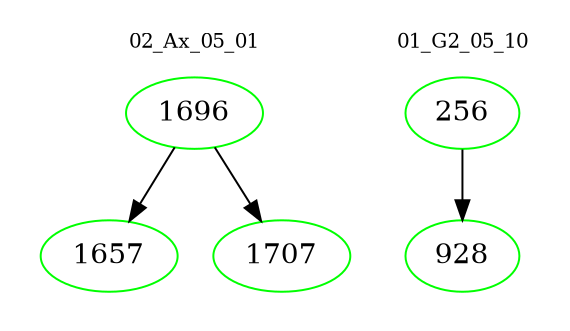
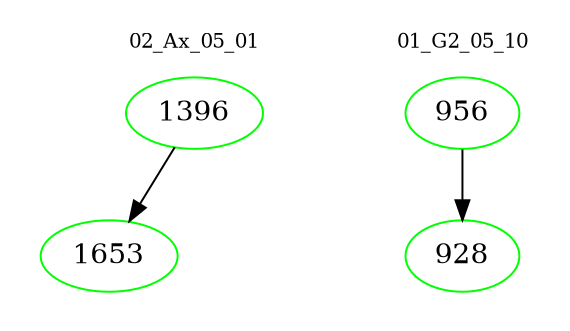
(195, 113) -> (195, 113)
(462, 113) -> (462, 113)
(109, 256) -> (109, 256)
(282, 256) -> none
